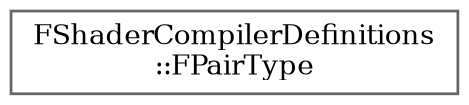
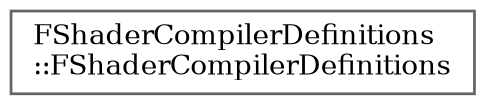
(234, 52) -> (243, 52)
